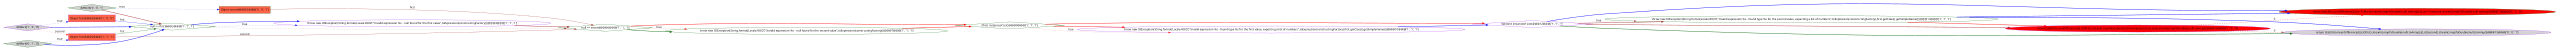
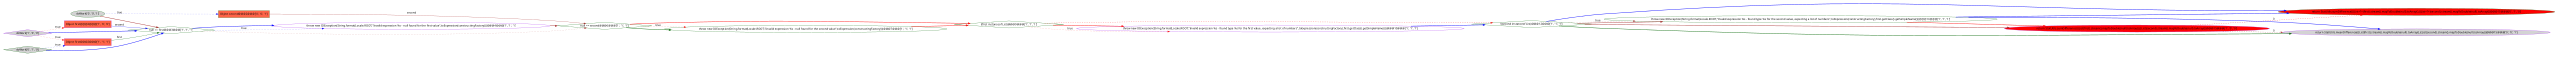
(412, 7) -> (411, 13)
(92, 8) -> (88, 14)
(122, 20) -> (119, 25)
(1264, 22) -> (1268, 22)
(53, 24) -> (51, 30)
(1532, 24) -> (1531, 24)
(60, 32) -> (58, 37)
(345, 34) -> none
